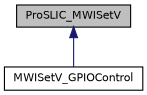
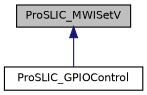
(74, 79) -> (74, 79)
